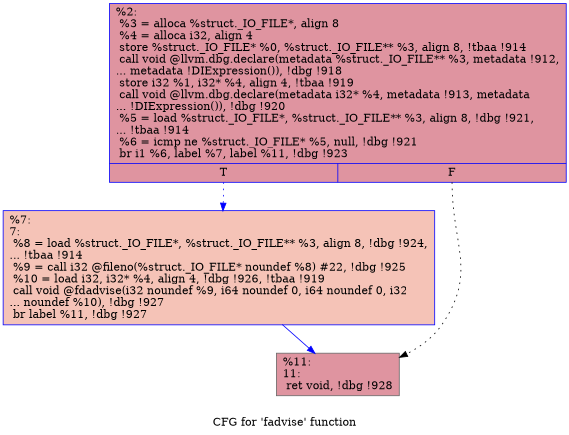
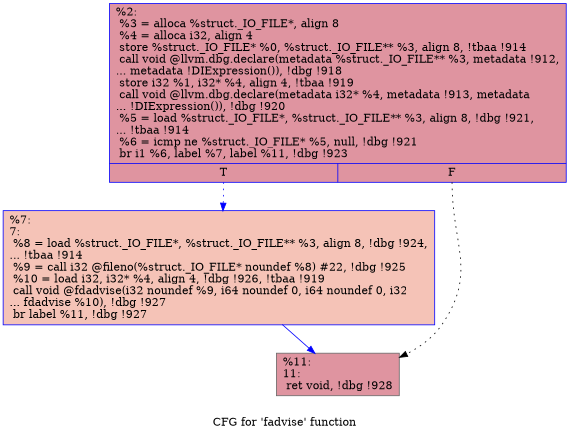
(87, 303) -> (88, 303)
